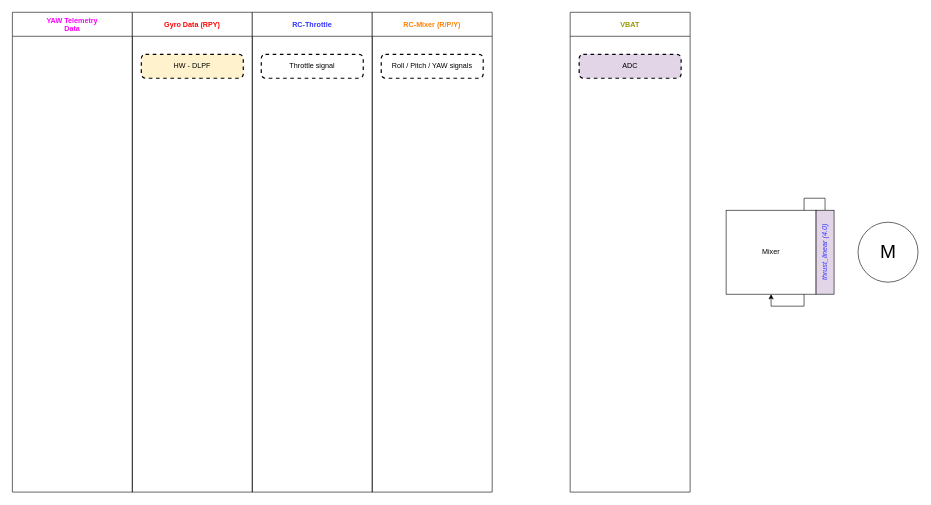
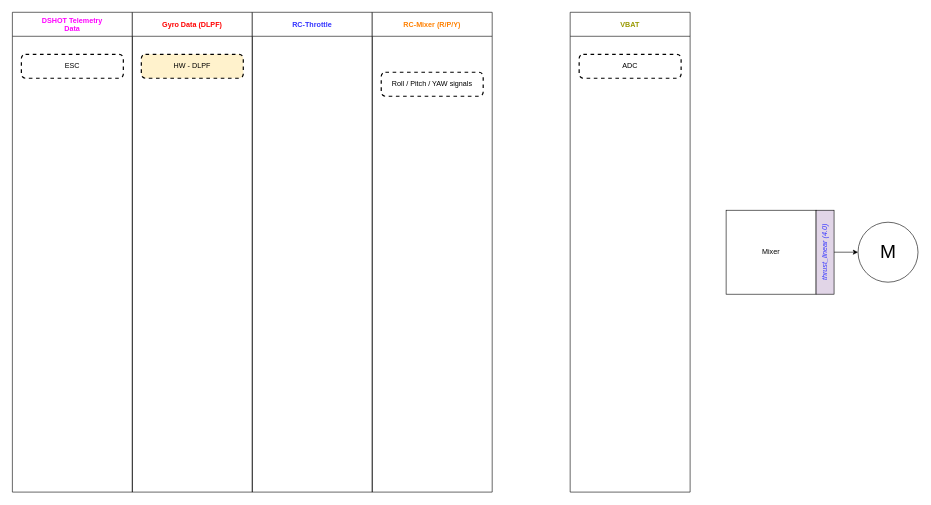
(72, 20) -> (72, 20)
(192, 25) -> (192, 25)
none -> (72, 66)
(312, 66) -> none
(432, 66) -> (432, 84)
(630, 66) -> (630, 66)
(825, 198) -> (852, 252)
